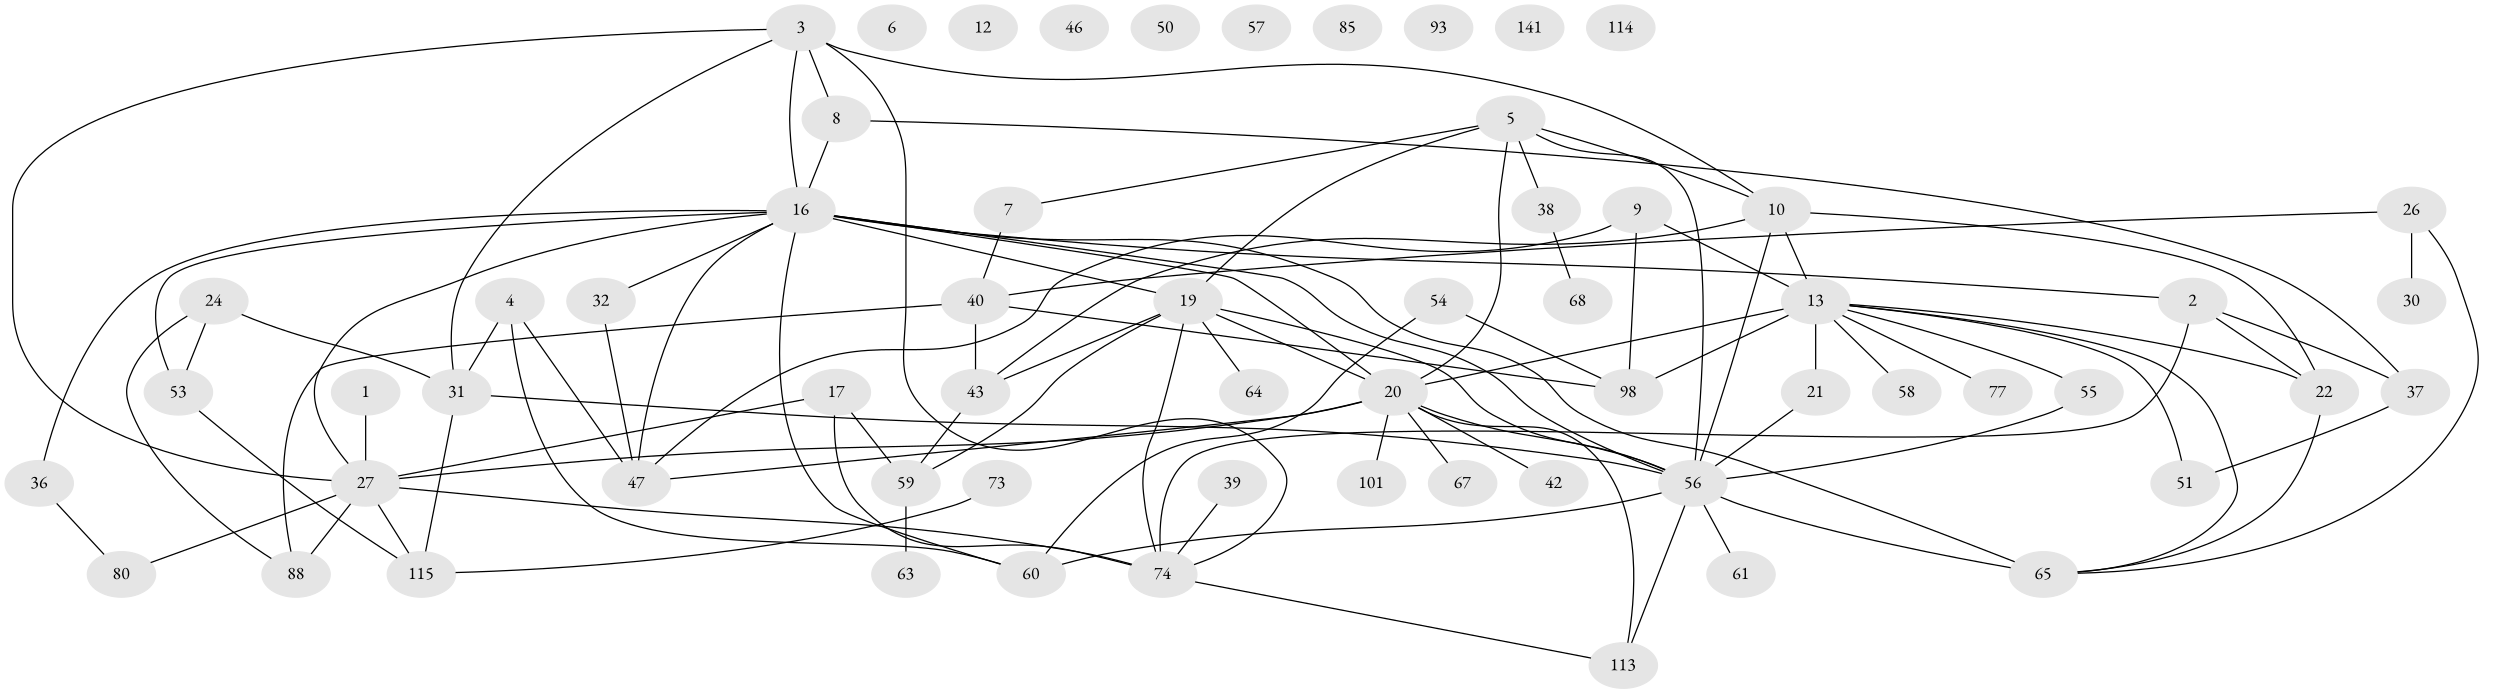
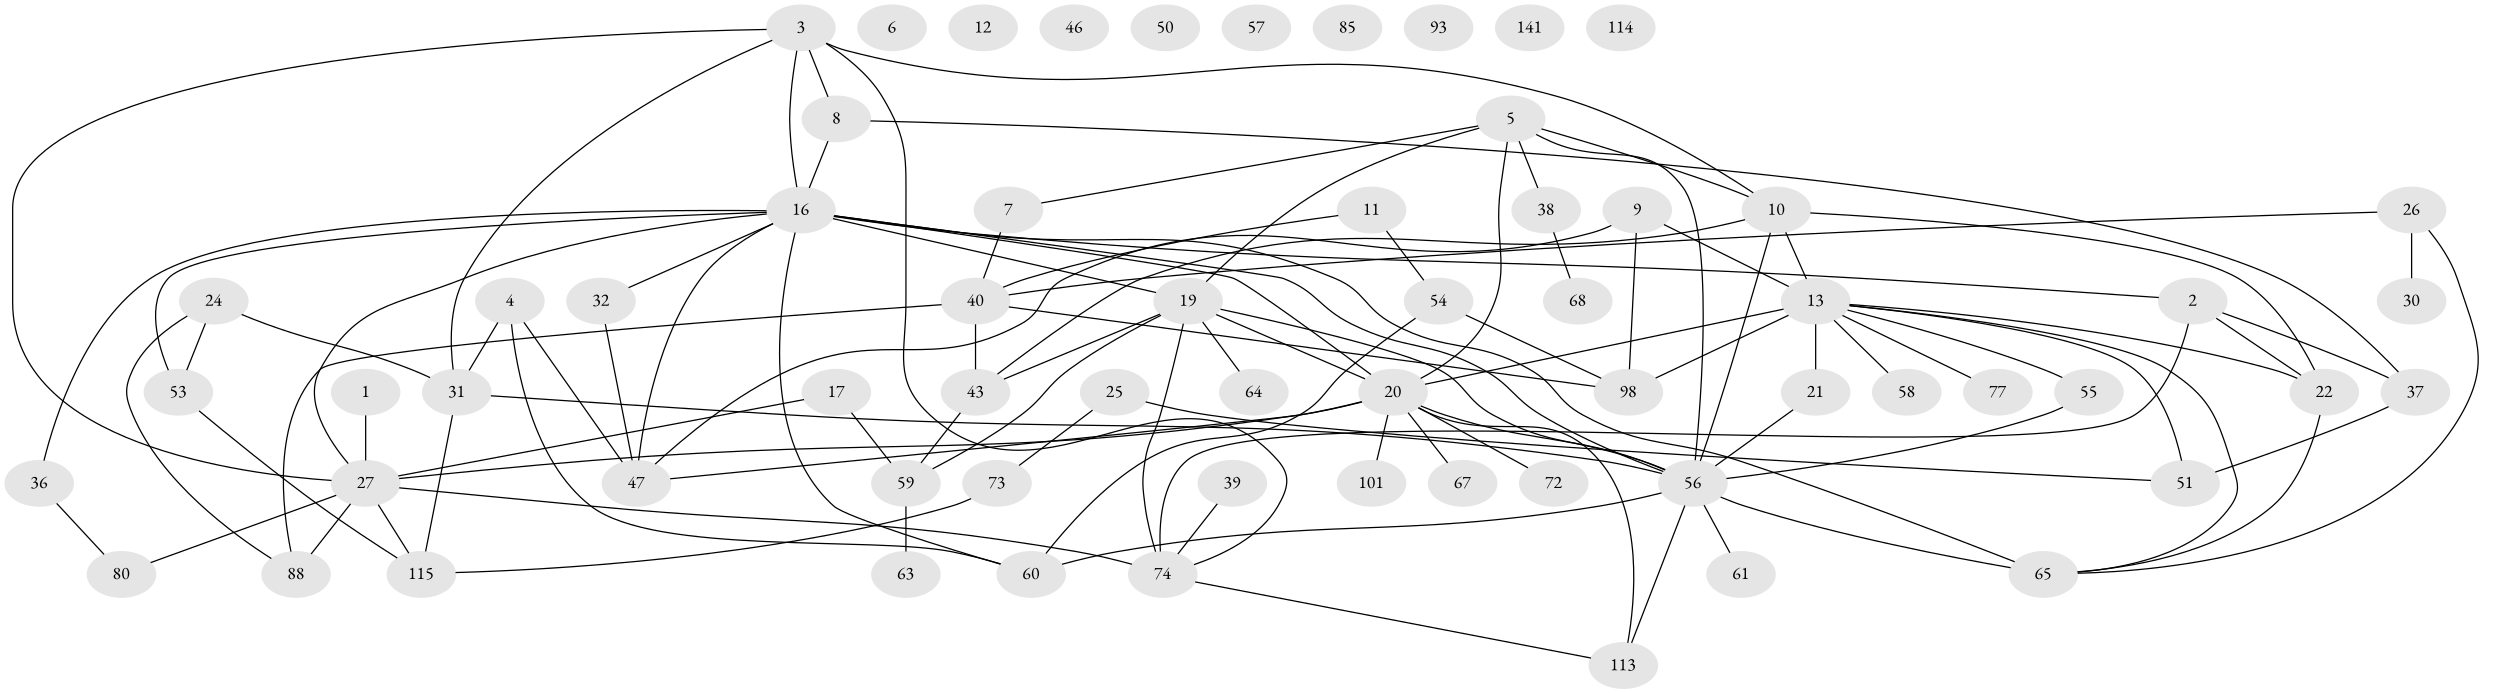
none -> (1372, 210)
none -> (1115, 392)
(1554, 483) -> (1554, 483)
(971, 546) -> none
